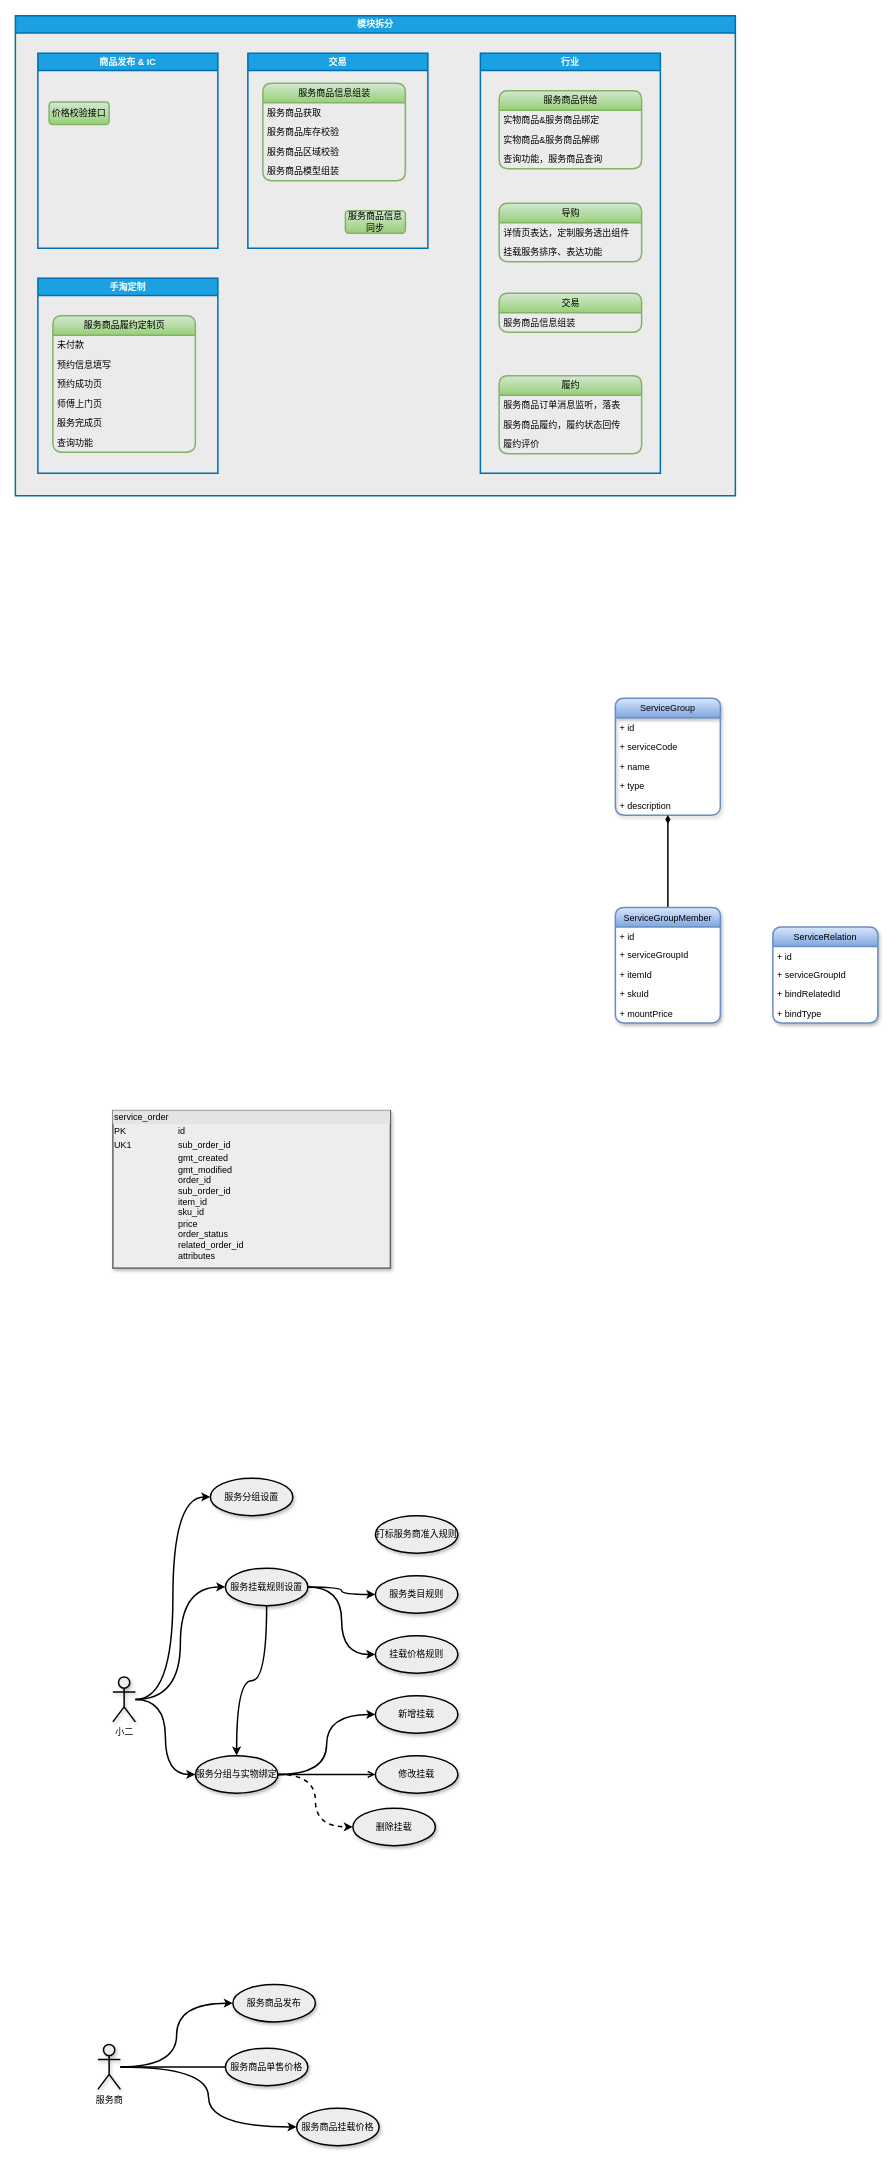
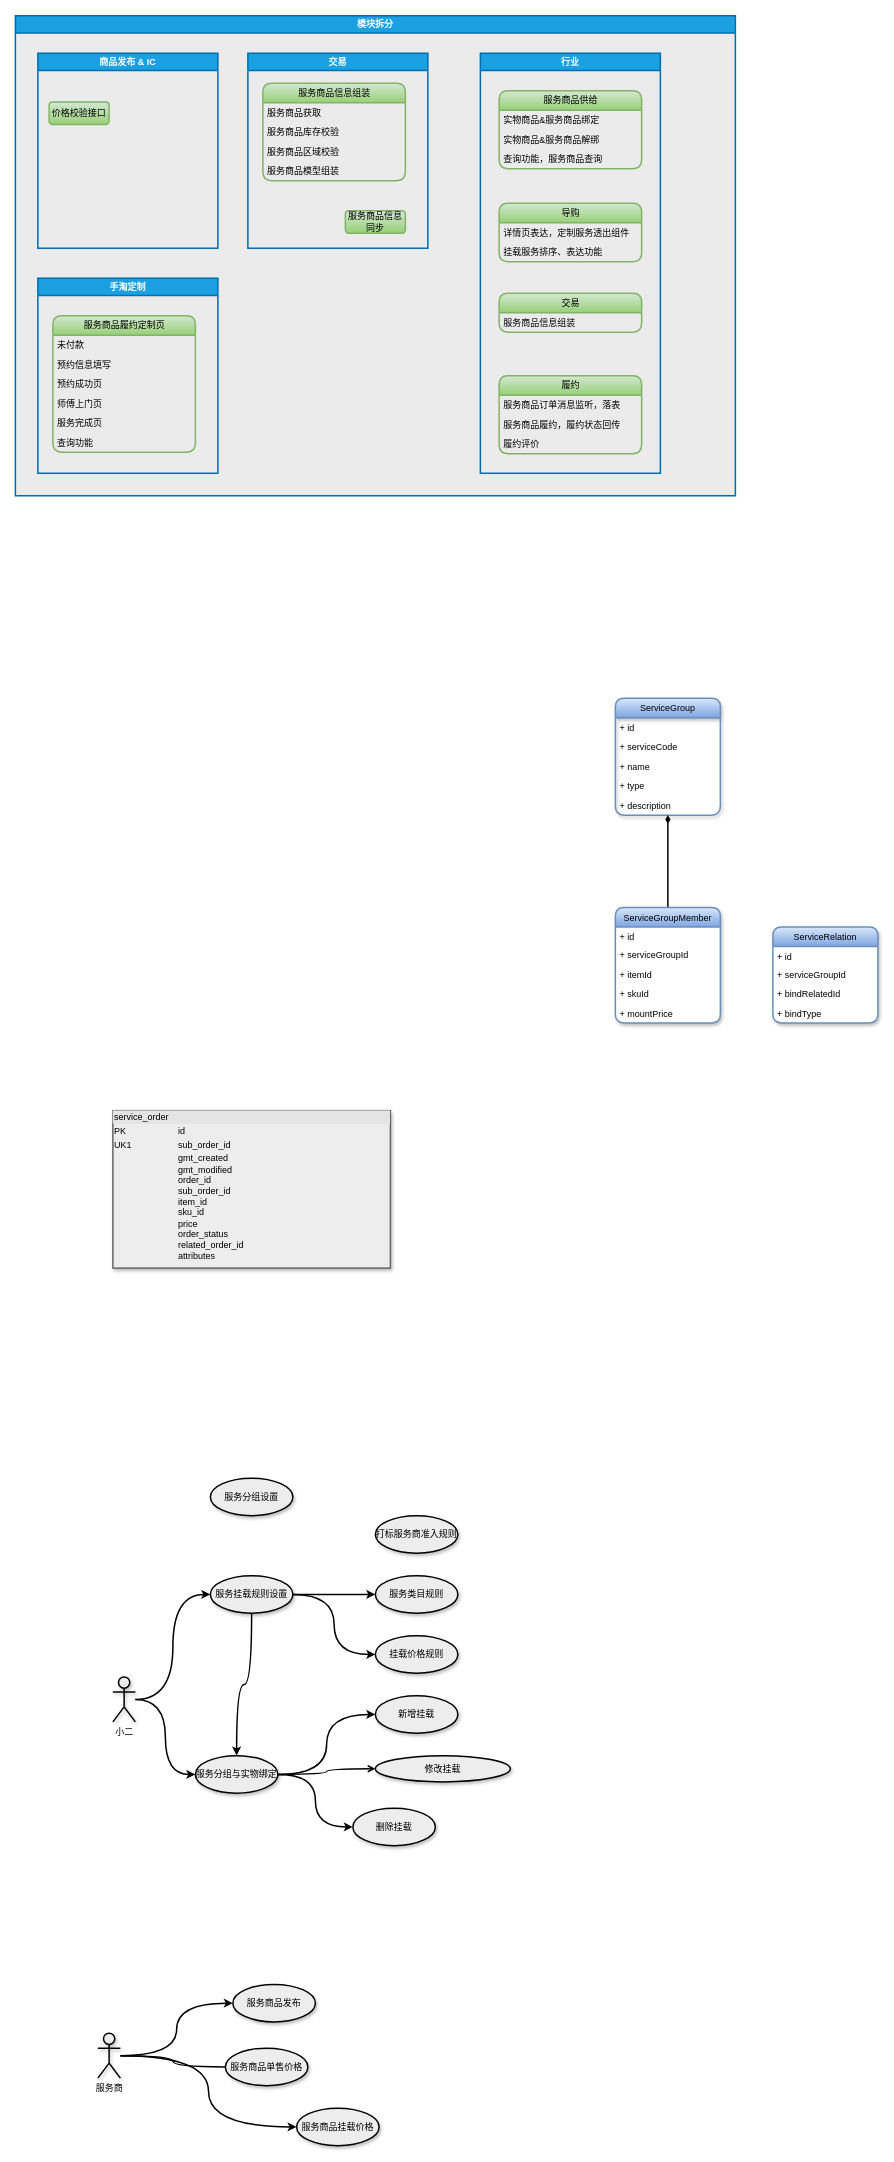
(267, 1587) -> (252, 1594)
(173, 1595) -> none
(417, 1774) -> (443, 1769)
(316, 1805) -> (316, 1805)
(109, 2067) -> (109, 2055)
